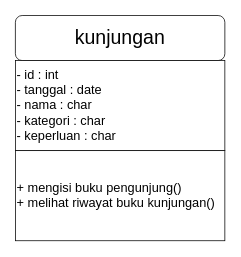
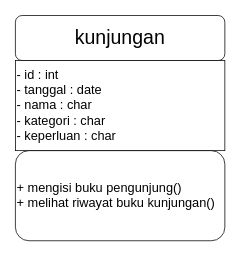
(120, 195) -> (120, 195)
